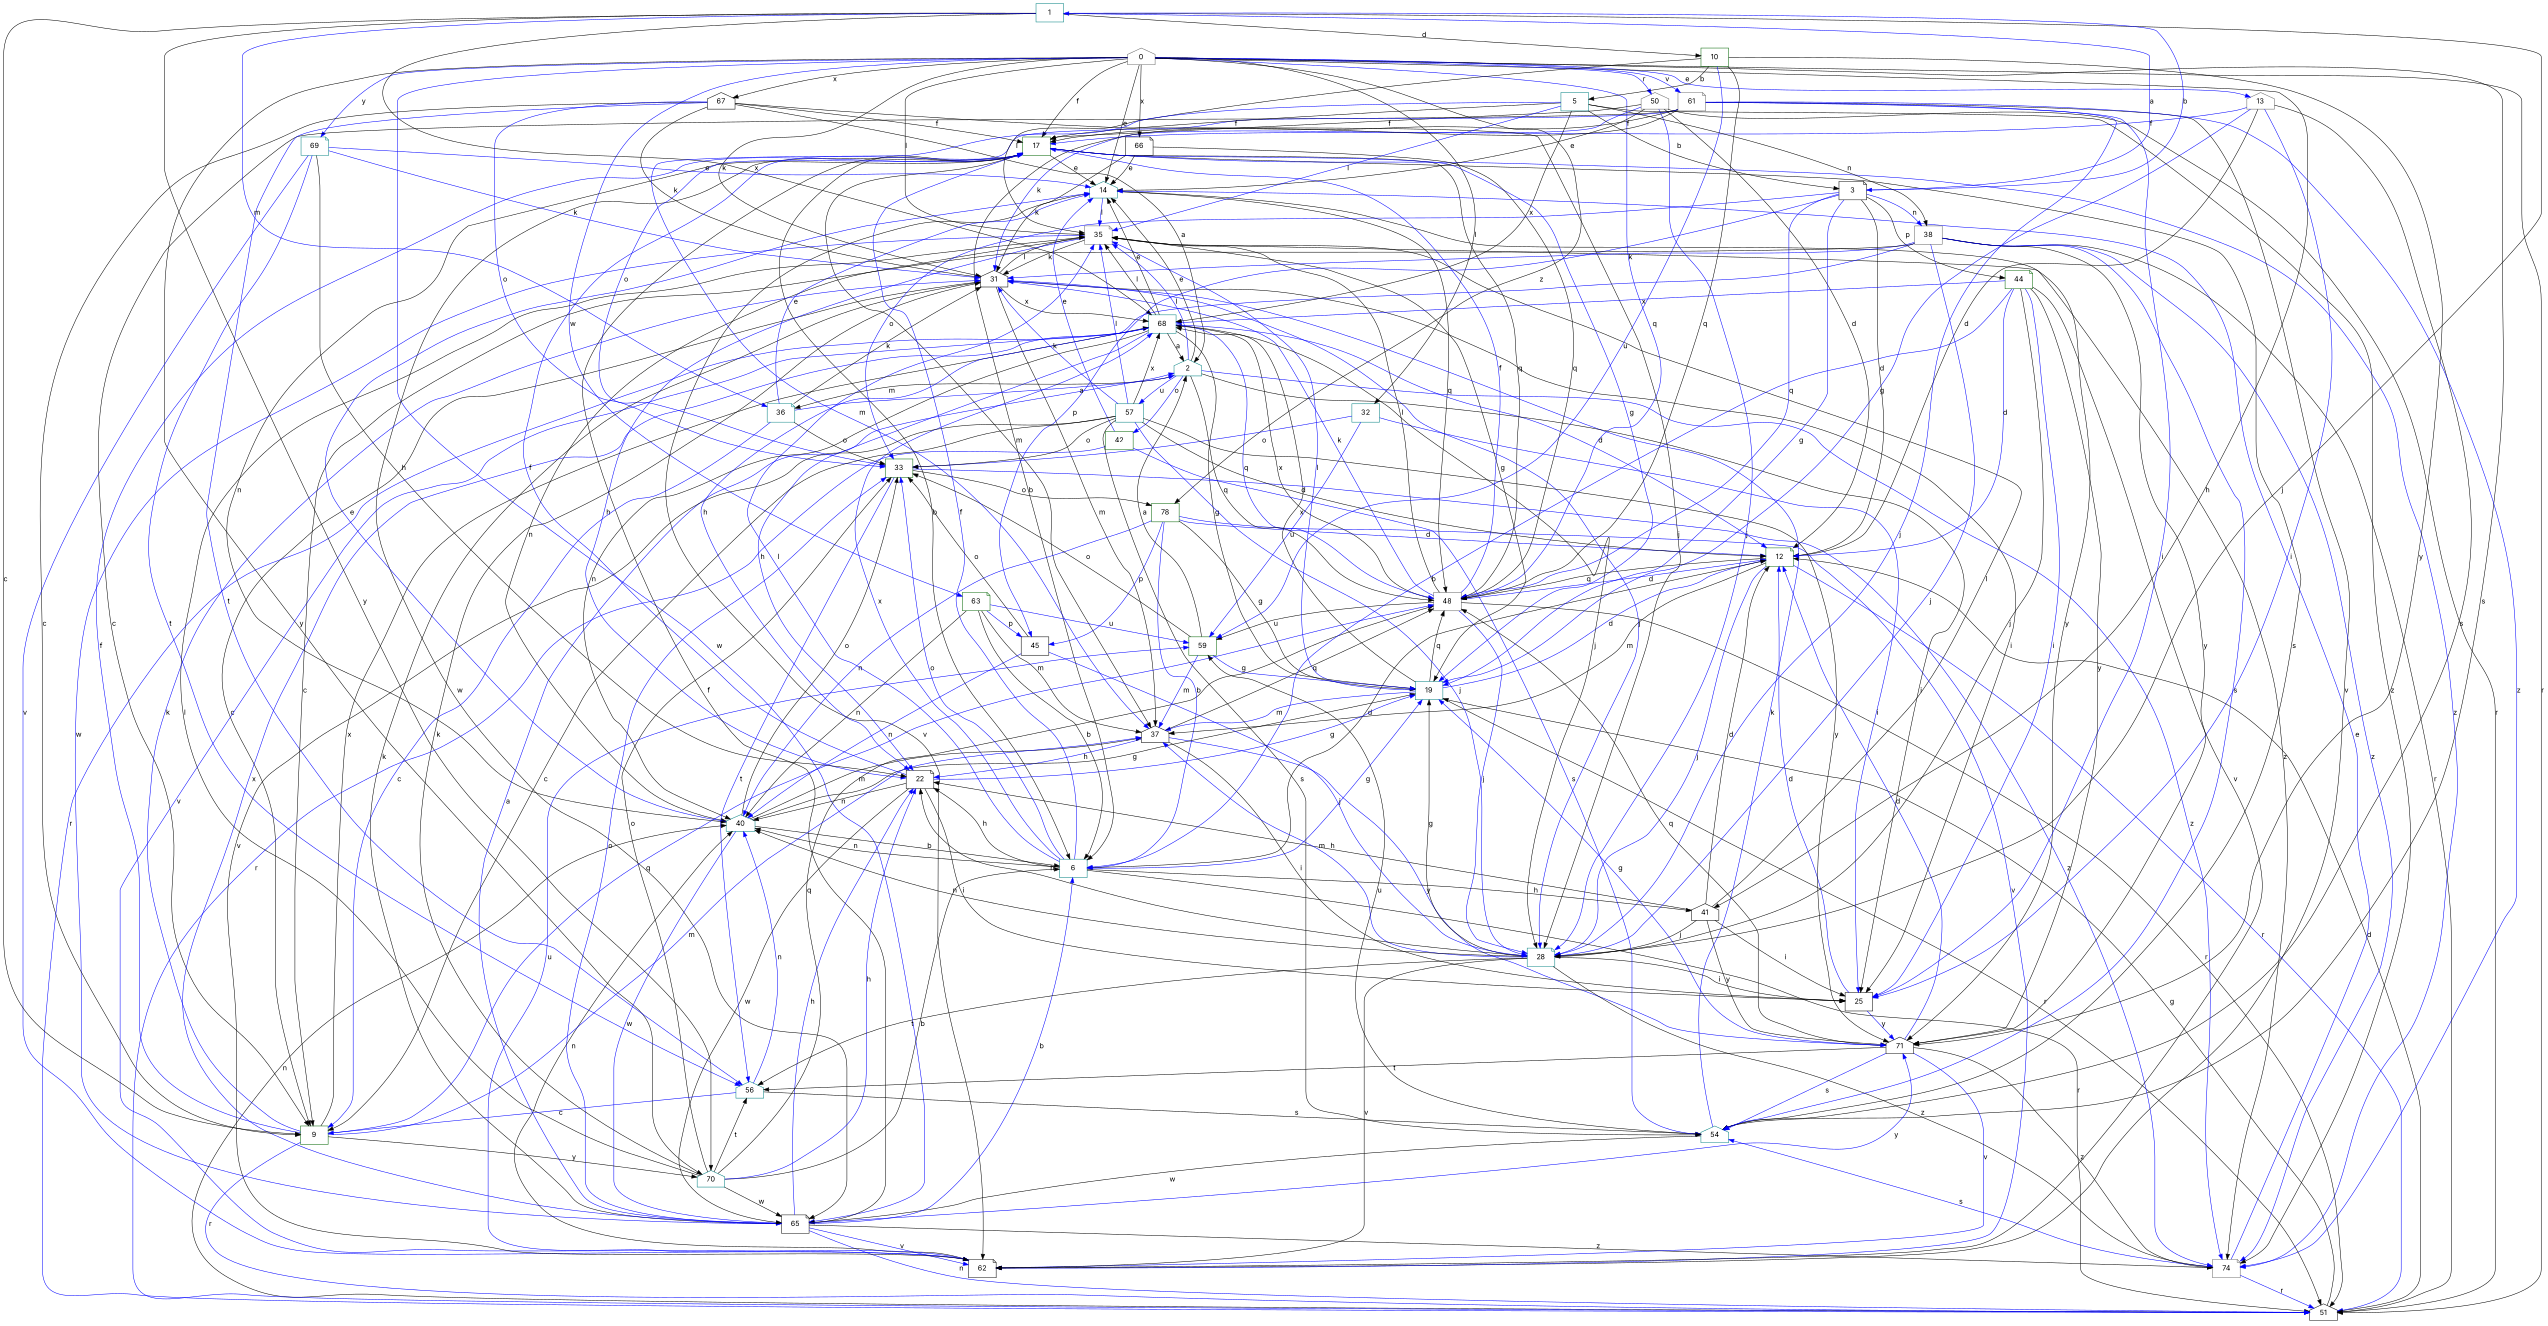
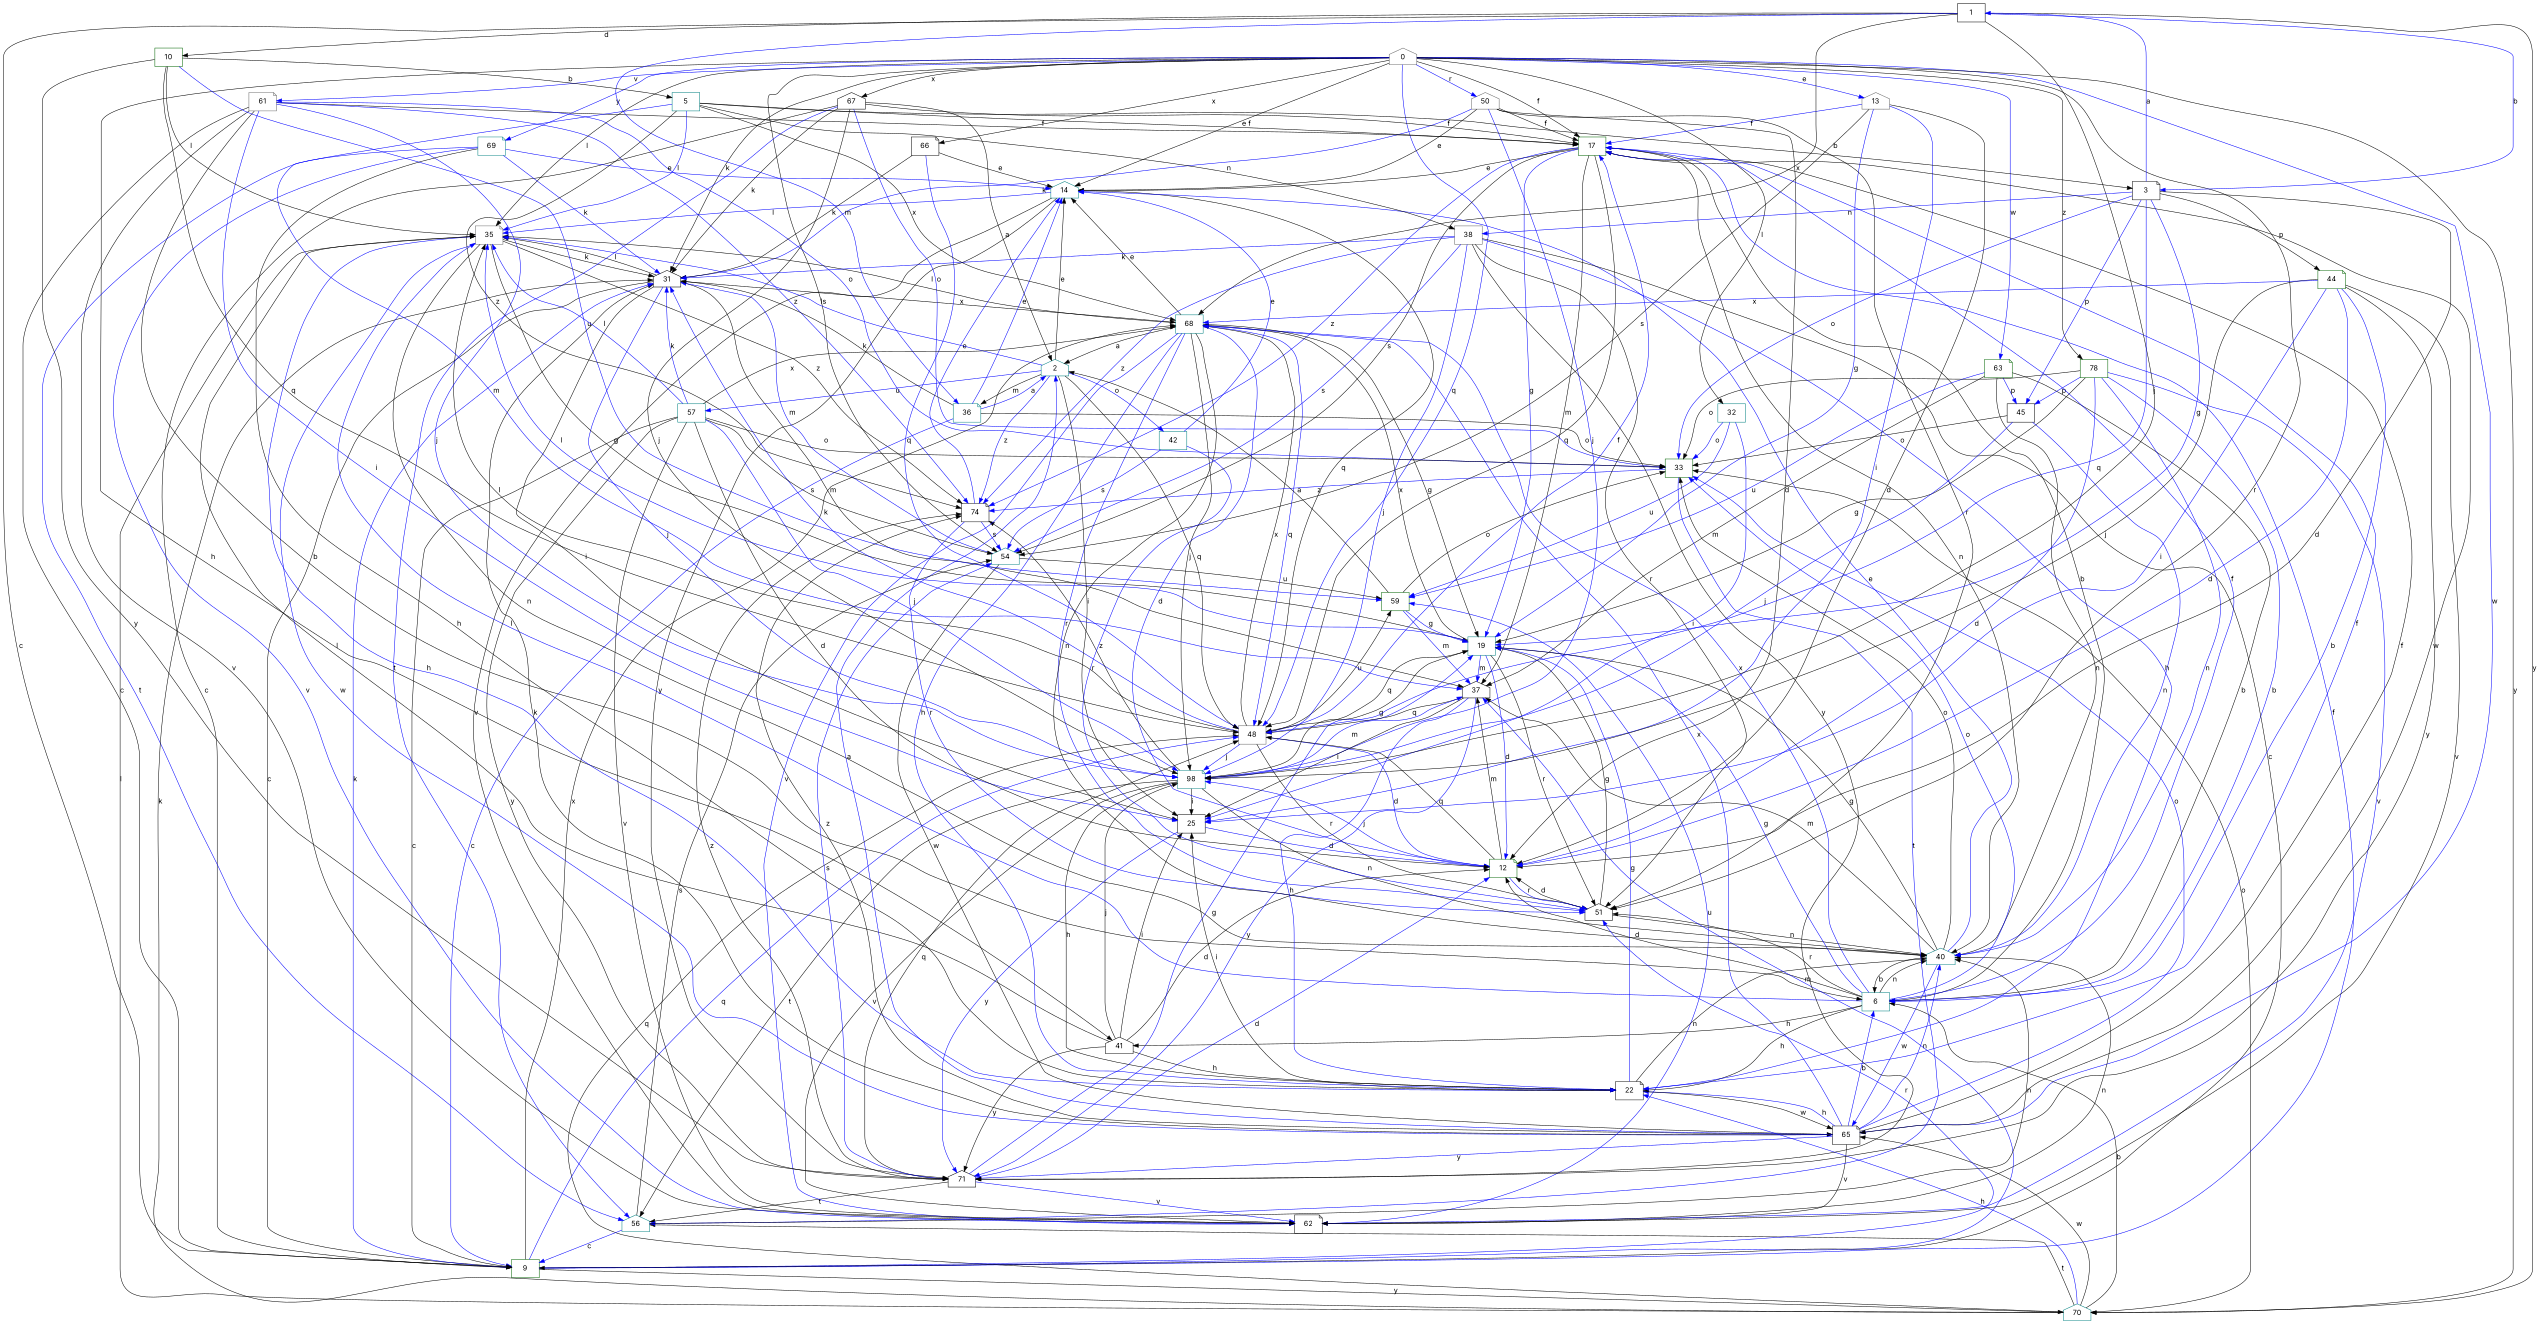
(1050, 13) -> (1971, 13)
(1536, 232) -> (912, 502)
(1119, 441) -> (1173, 441)
(1023, 494) -> (1864, 378)
(1773, 713) -> (792, 413)
(1541, 957) -> (1191, 779)
(776, 960) -> (1411, 1211)
(886, 1246) -> (1610, 1220)
(2226, 1269) -> (975, 513)
(1553, 1302) -> (1916, 1058)
